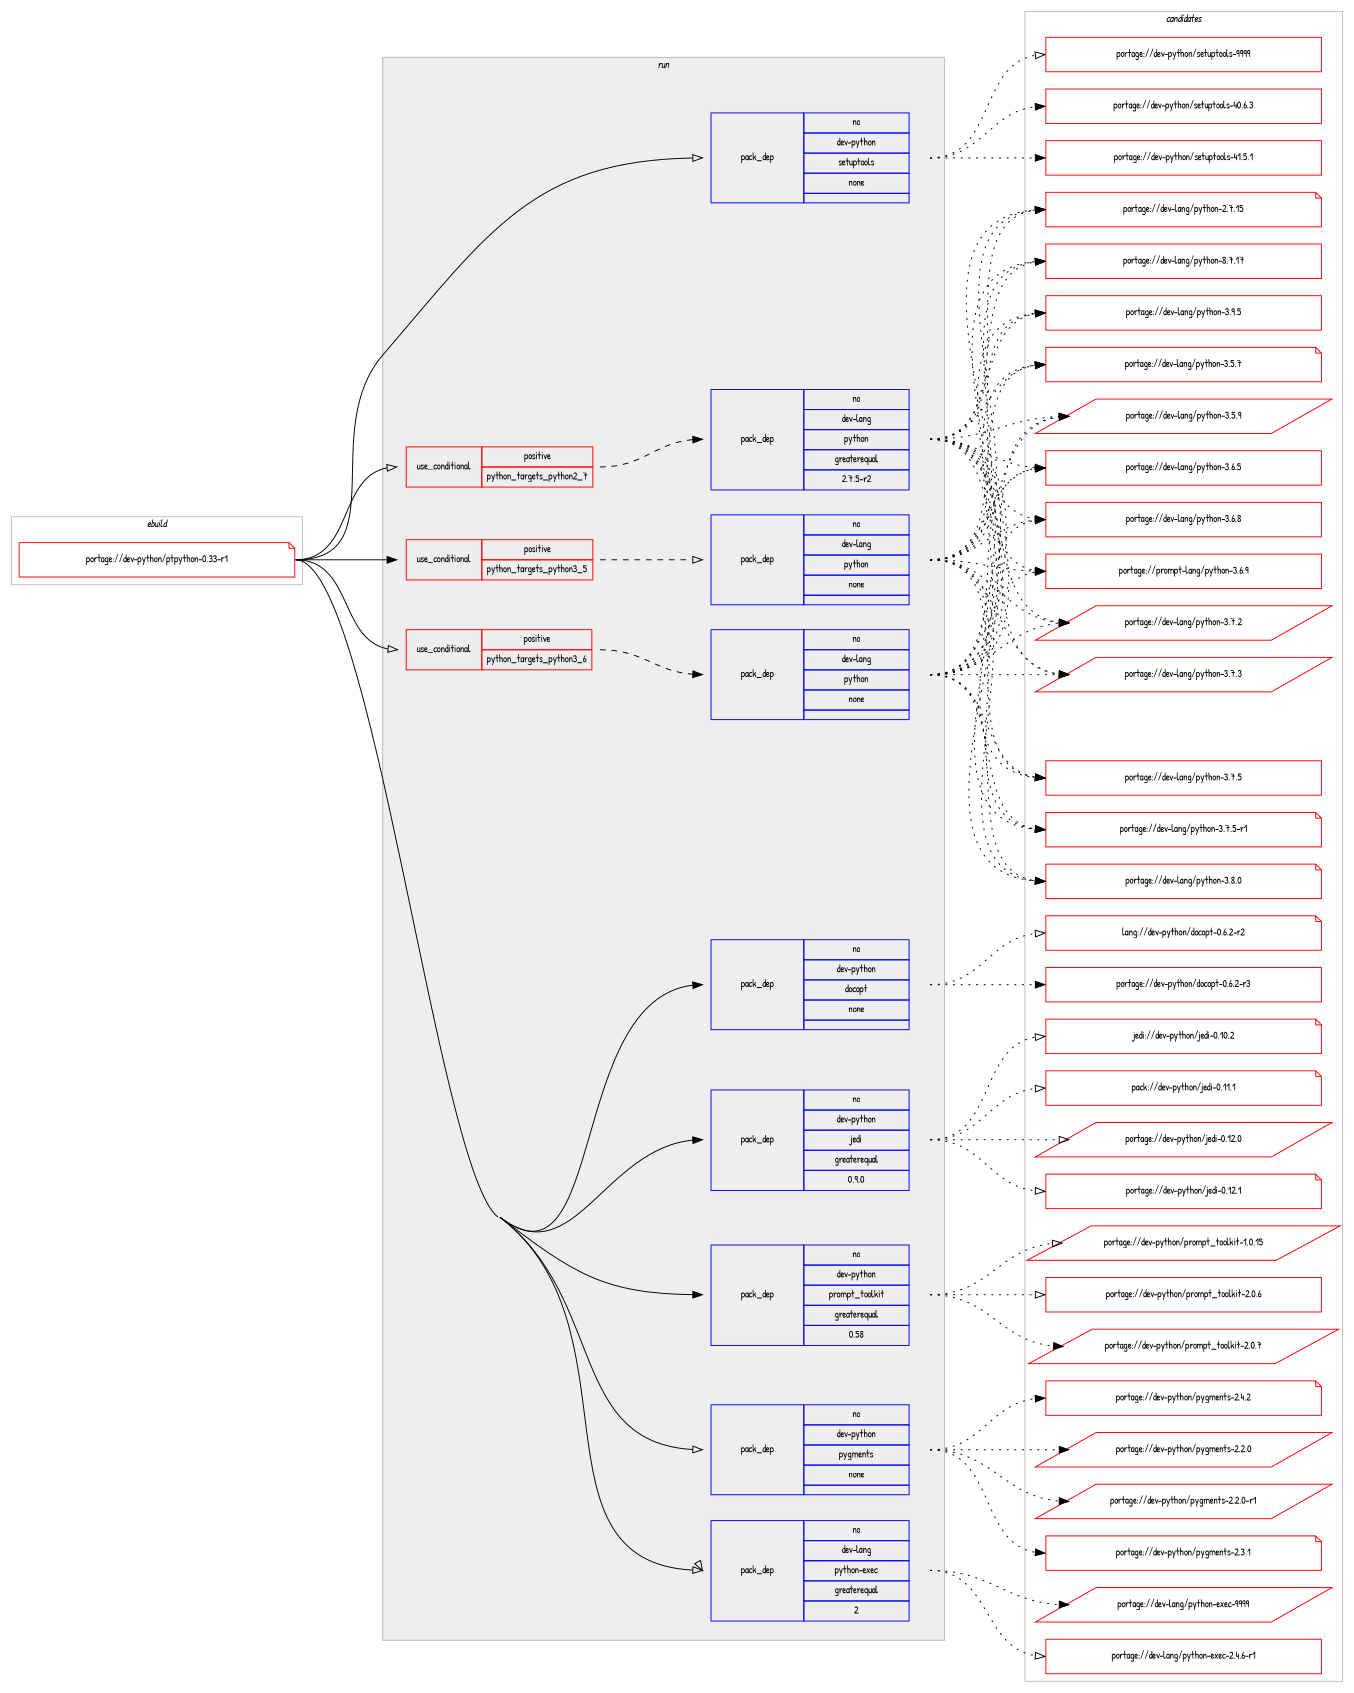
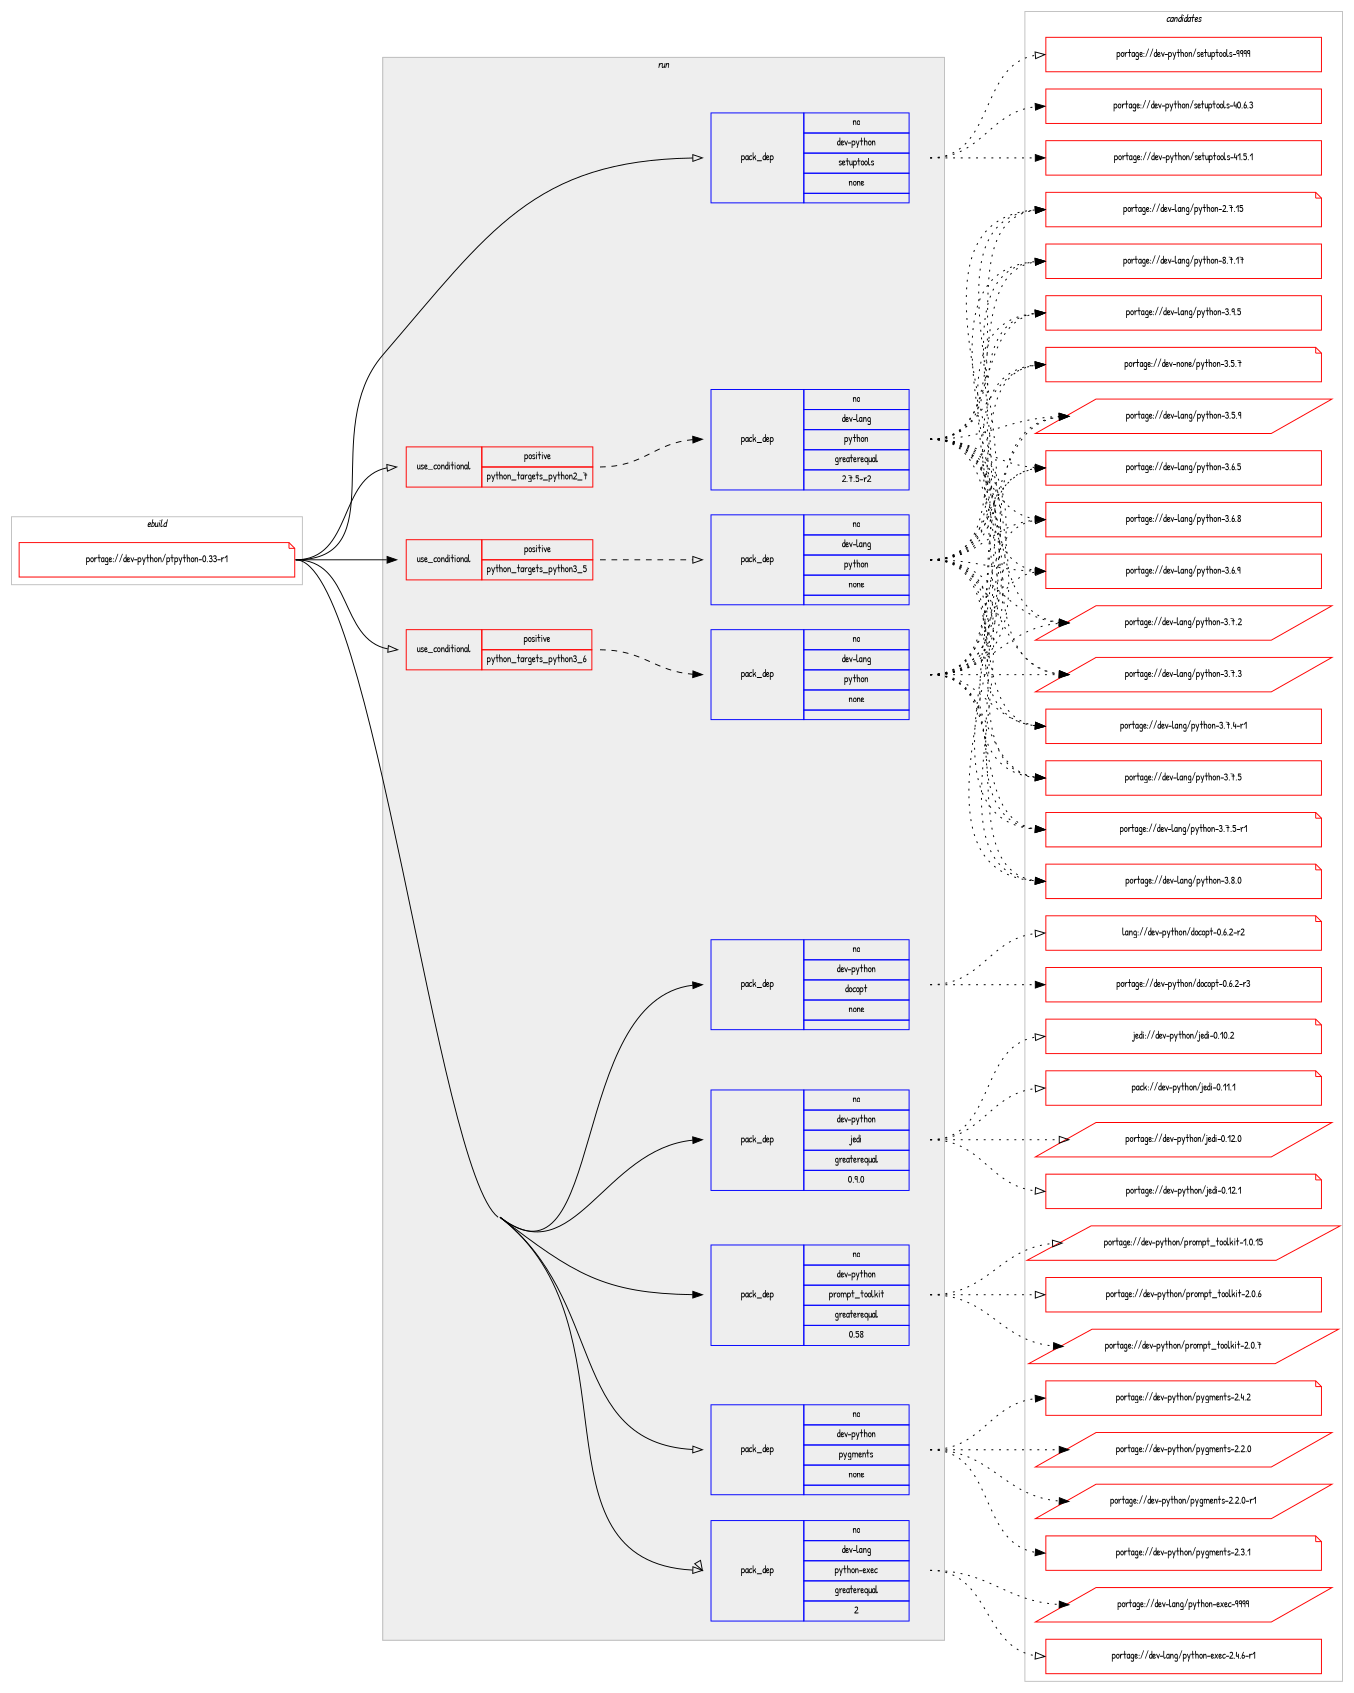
(1184, 365) -> (1184, 365)
(1184, 571) -> (1184, 571)
none -> (1184, 726)
